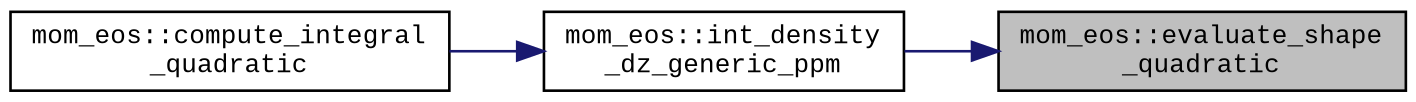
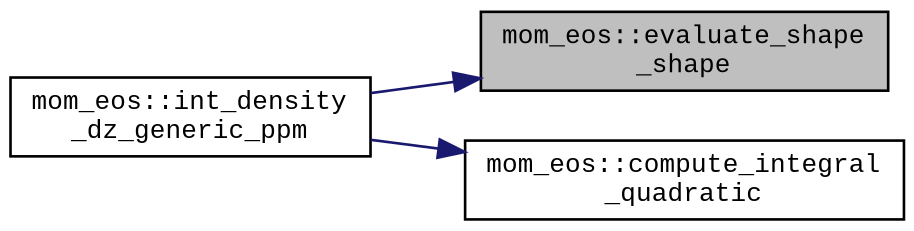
(483, 51) -> (405, 144)
(1202, 51) -> (685, 51)
